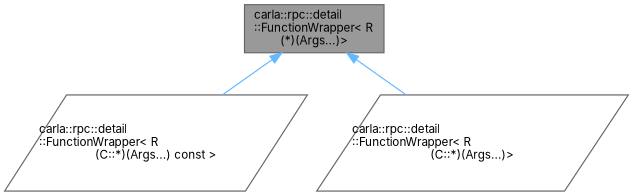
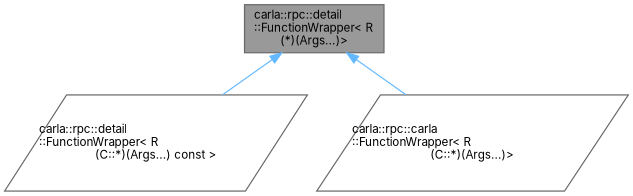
(472, 143) -> (472, 143)
